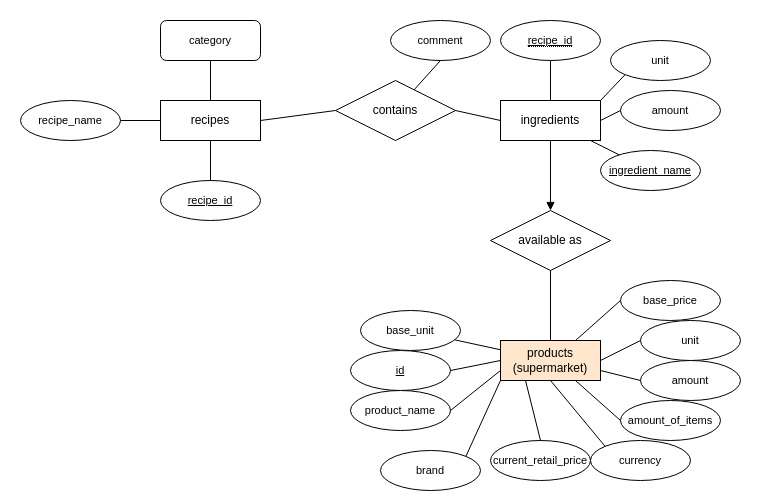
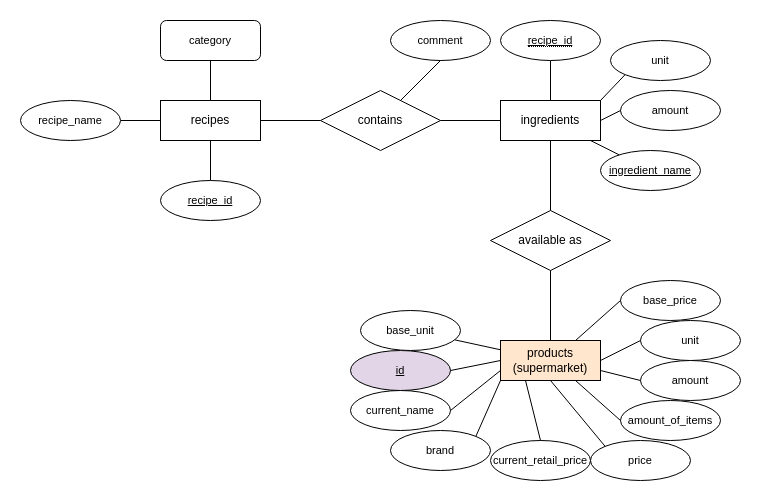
(396, 111) -> (381, 121)
(551, 201) -> (551, 204)
(401, 371) -> (401, 371)
(401, 411) -> (401, 411)
(641, 461) -> (641, 461)
(431, 471) -> (441, 451)
